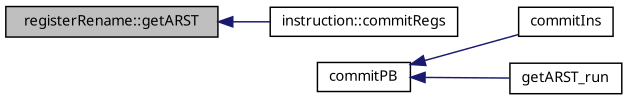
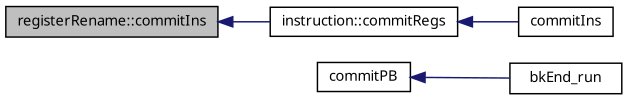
(112, 22) -> (112, 22)
(471, 48) -> (495, 22)
(566, 78) -> (566, 78)
